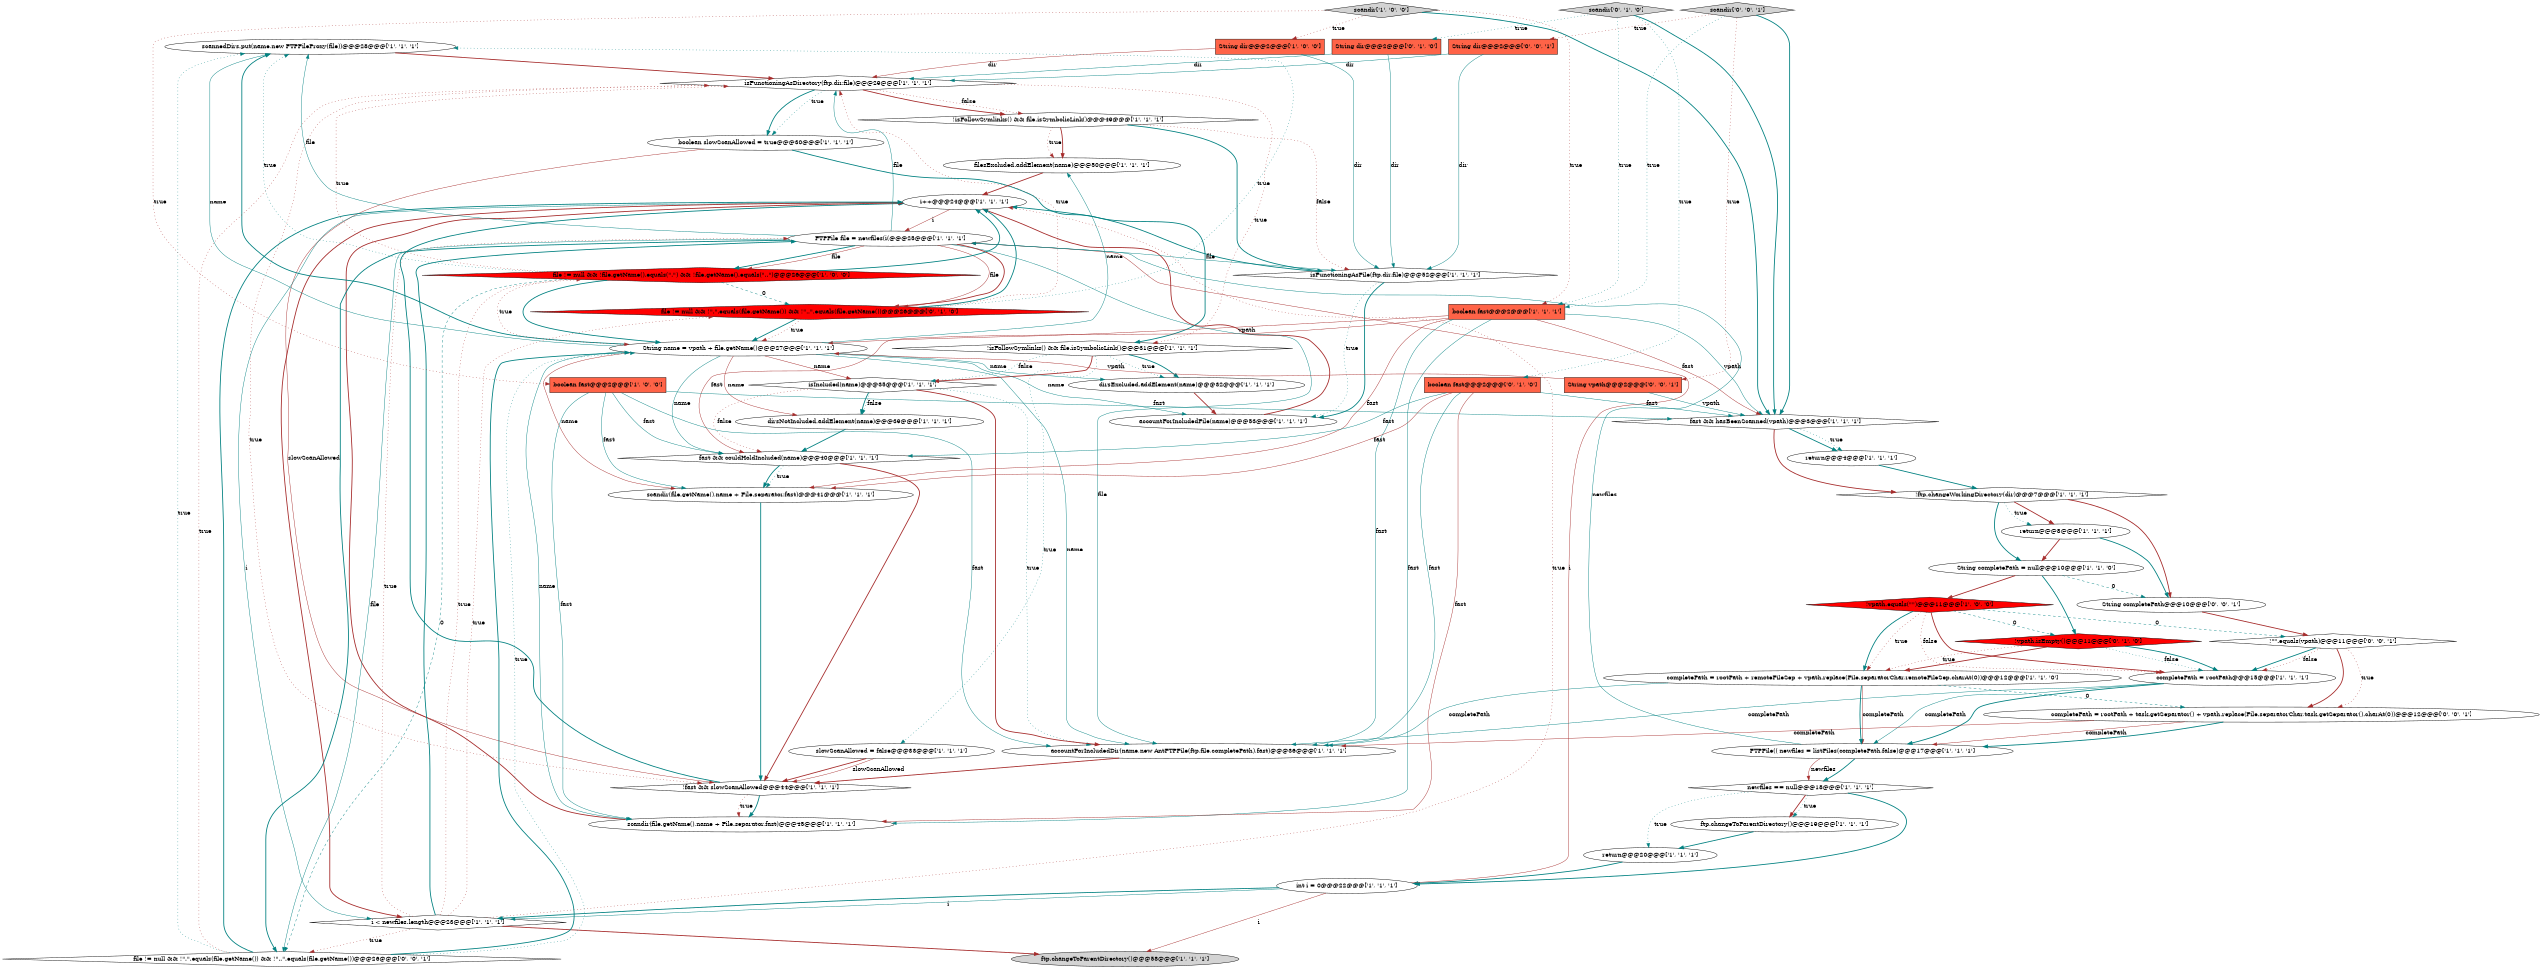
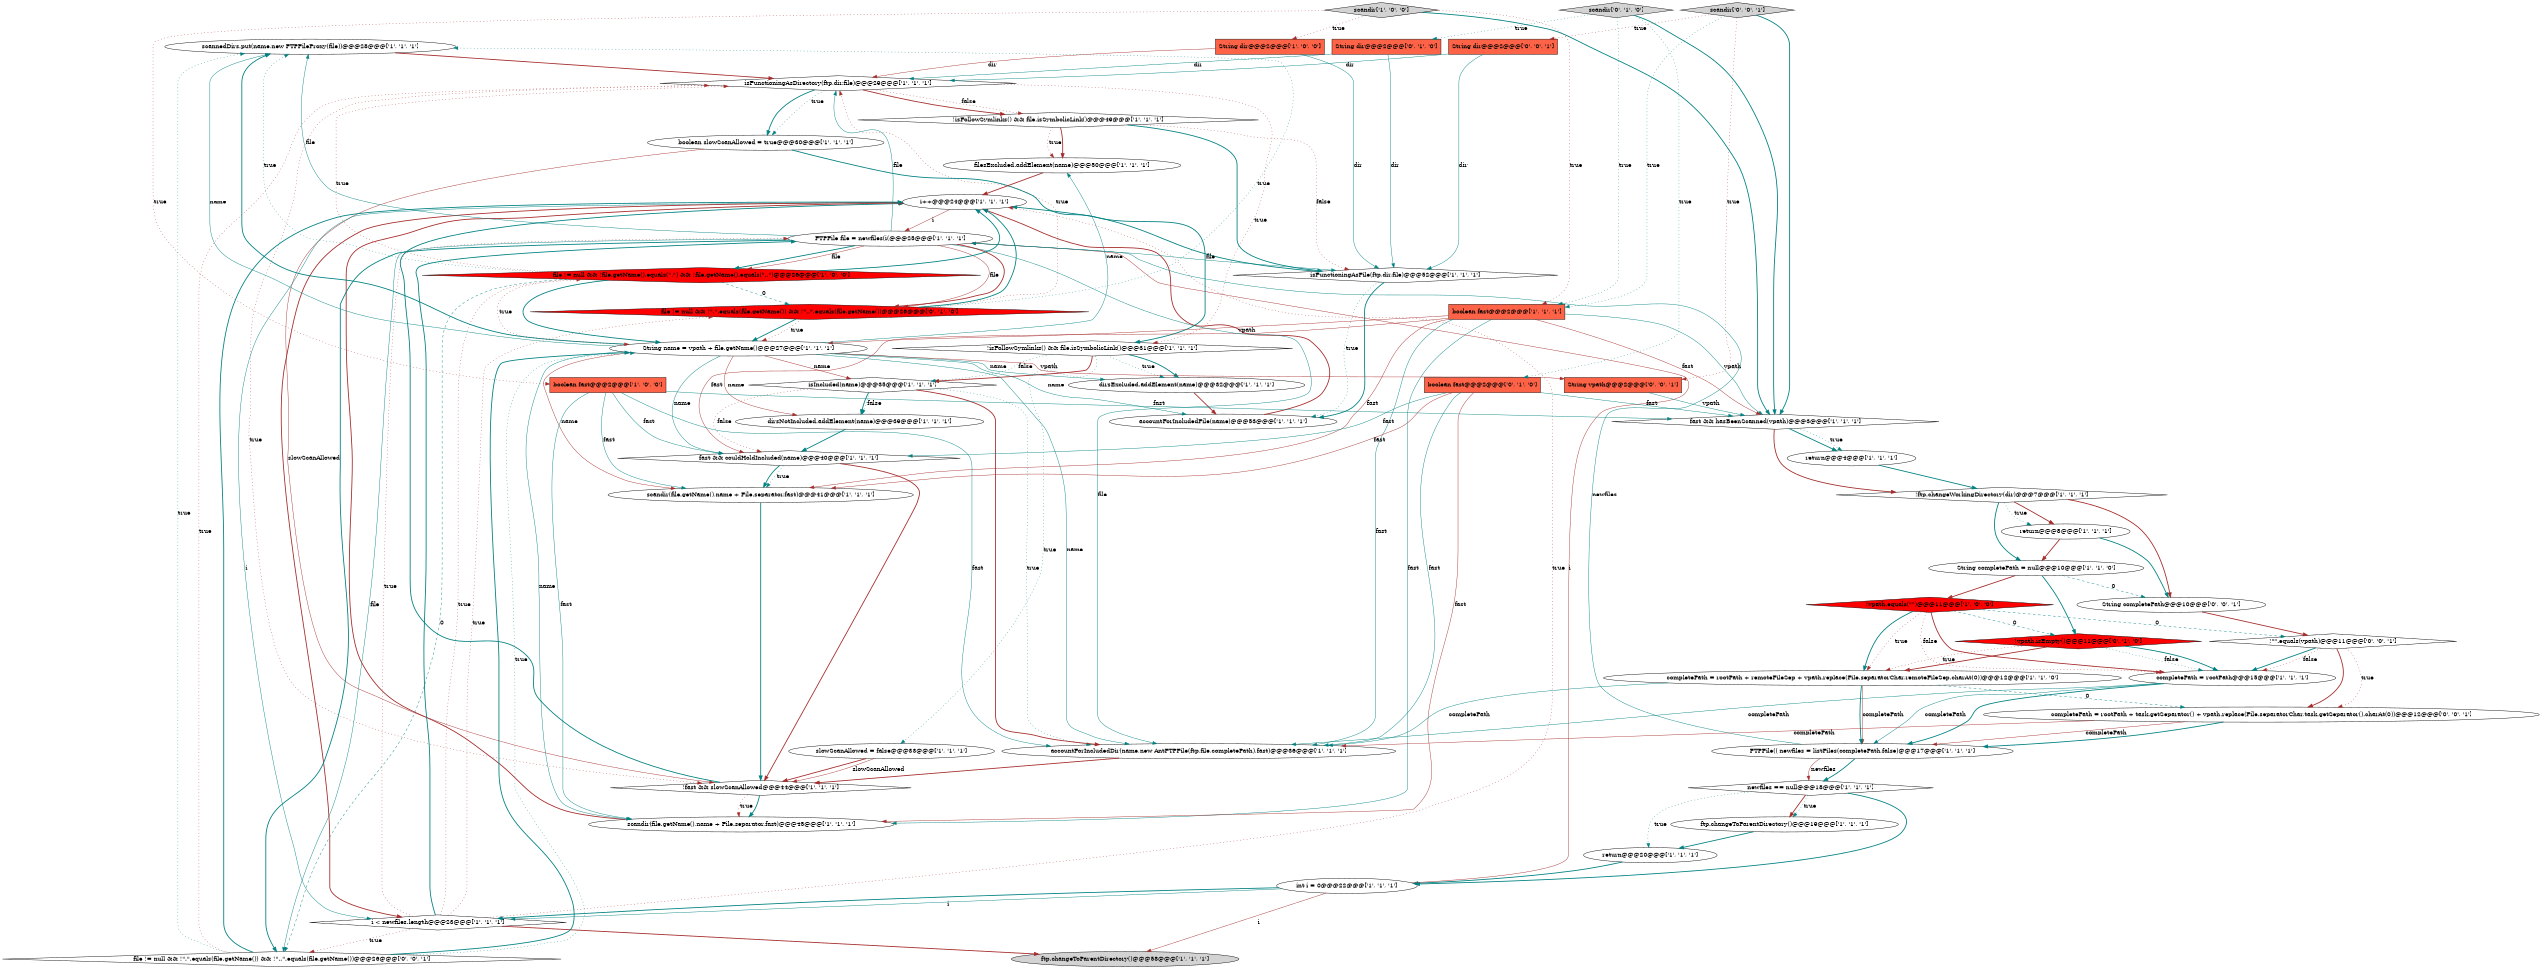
(1201, 375) -> (1196, 376)
